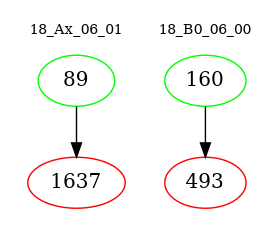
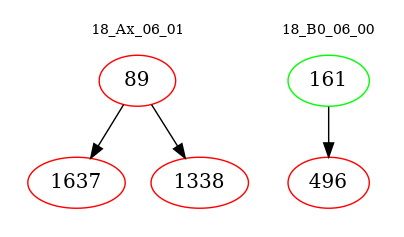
(76, 81) -> (137, 81)
(205, 81) -> (329, 81)
none -> (200, 183)
(205, 183) -> (329, 183)
